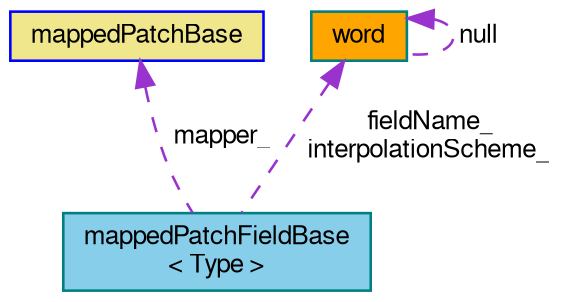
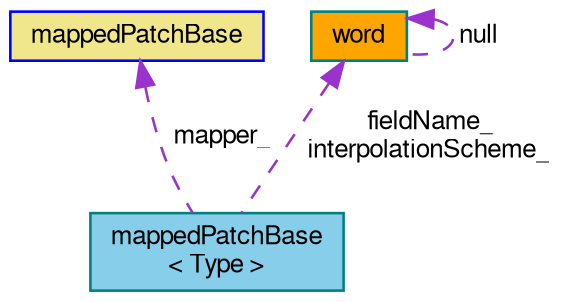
(217, 252) -> (217, 252)
